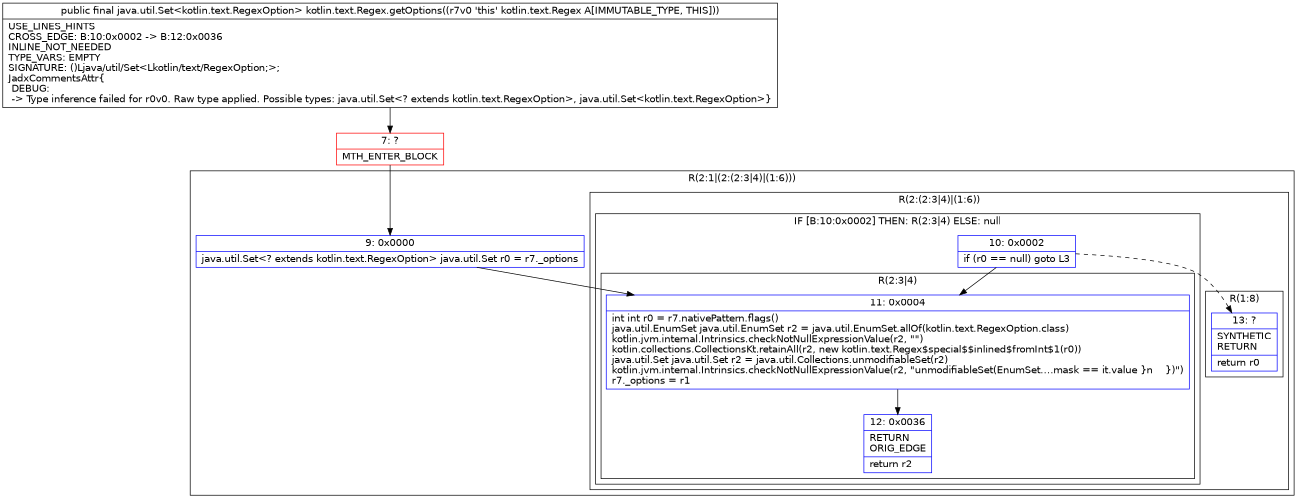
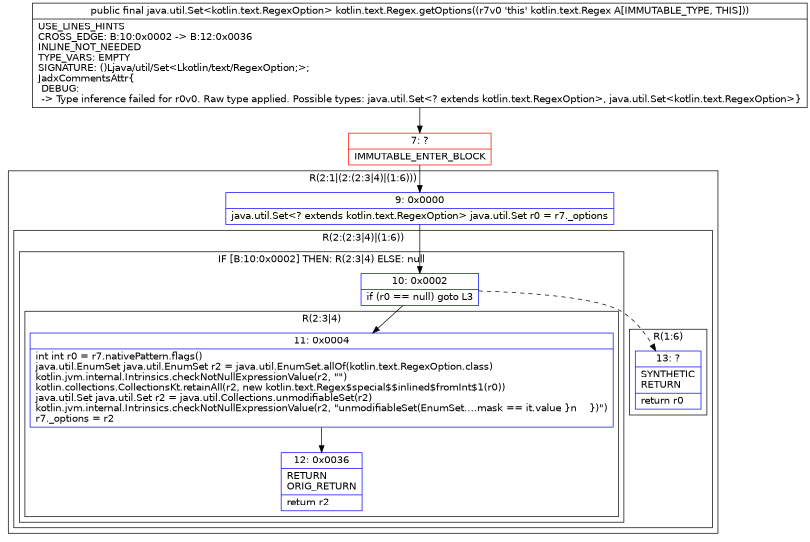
(390, 157) -> (420, 157)
(552, 281) -> (420, 246)
(1244, 299) -> (668, 337)
(651, 381) -> (75, 419)
(898, 449) -> (322, 487)
